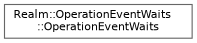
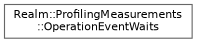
(98, 21) -> (98, 21)
